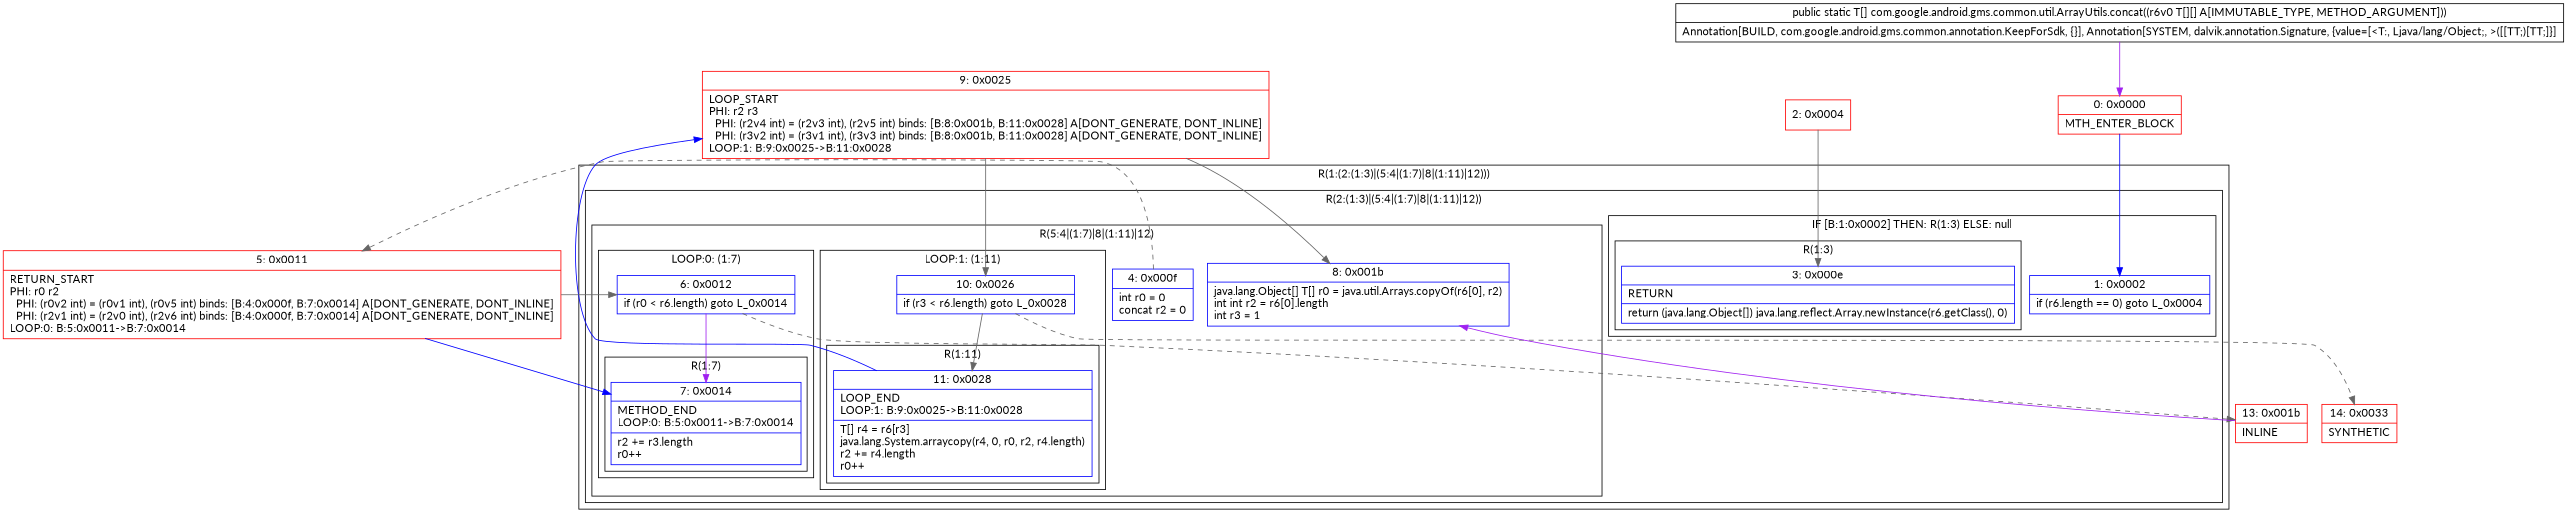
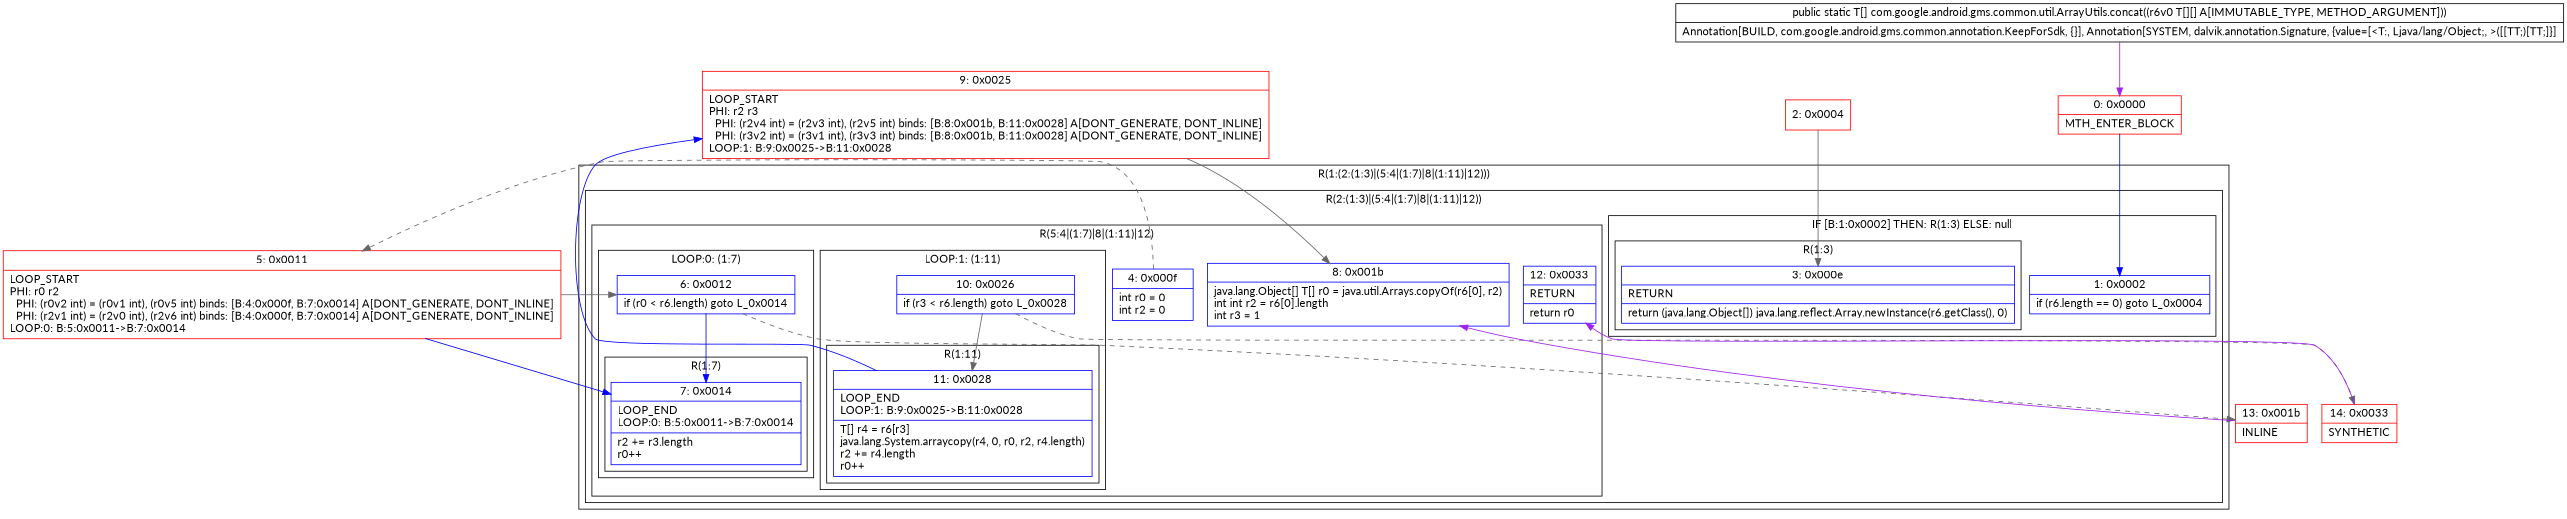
(986, 213) -> none
(52, 280) -> (45, 280)
none -> (1560, 295)
(1153, 310) -> (1143, 310)
(706, 338) -> (706, 338)
(658, 410) -> (648, 410)
